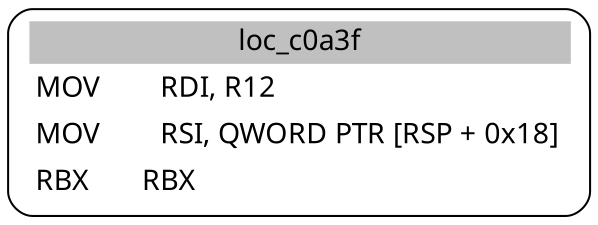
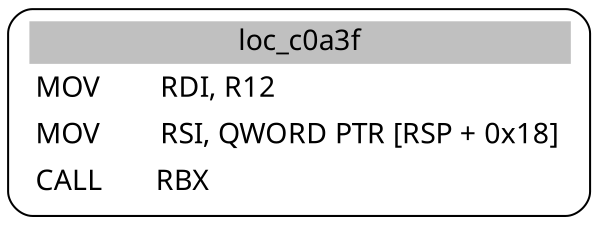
(116, 181) -> (123, 181)
